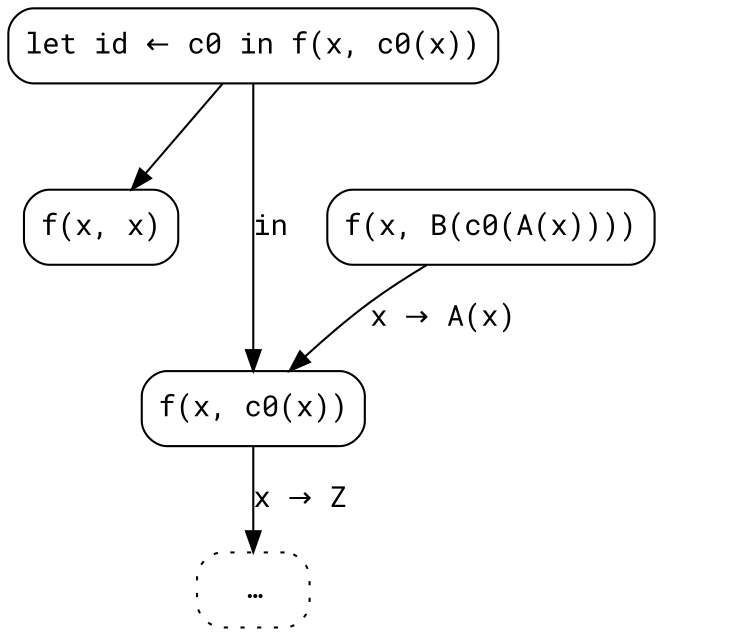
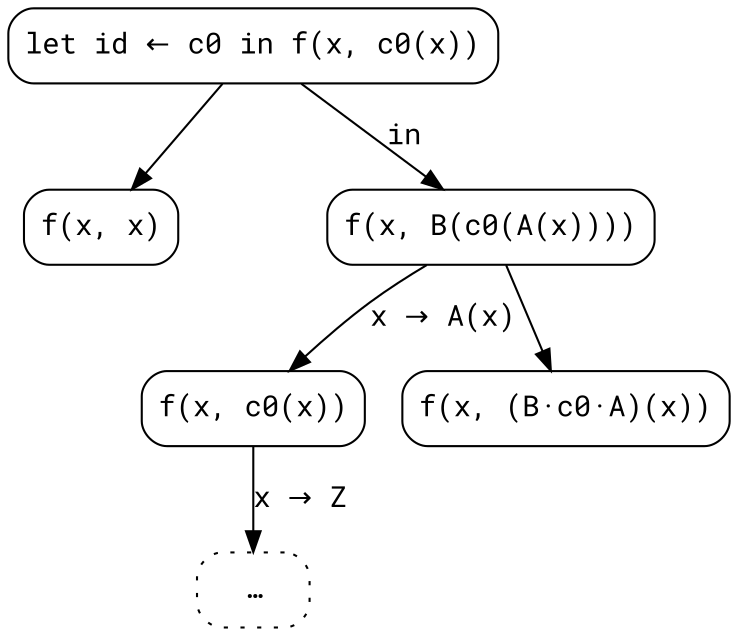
(253, 217) -> (364, 130)
none -> (566, 409)
